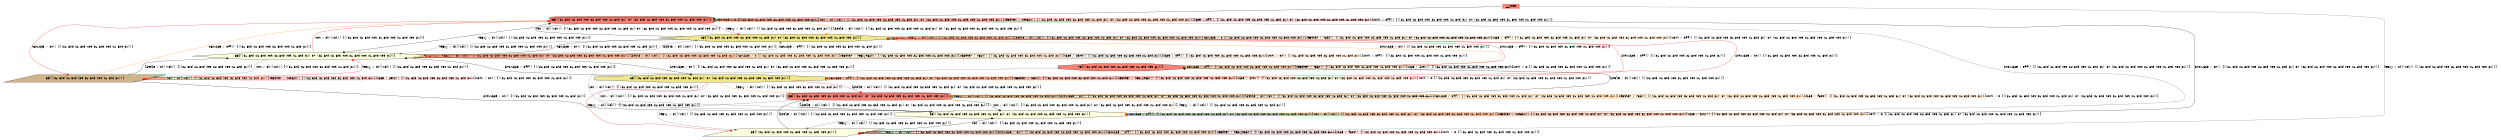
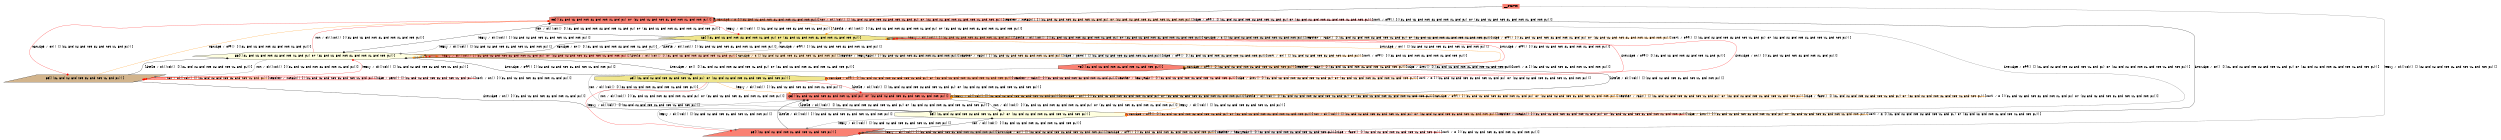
(1511, 6) -> (1511, 6)
(794, 132) -> (794, 132)
